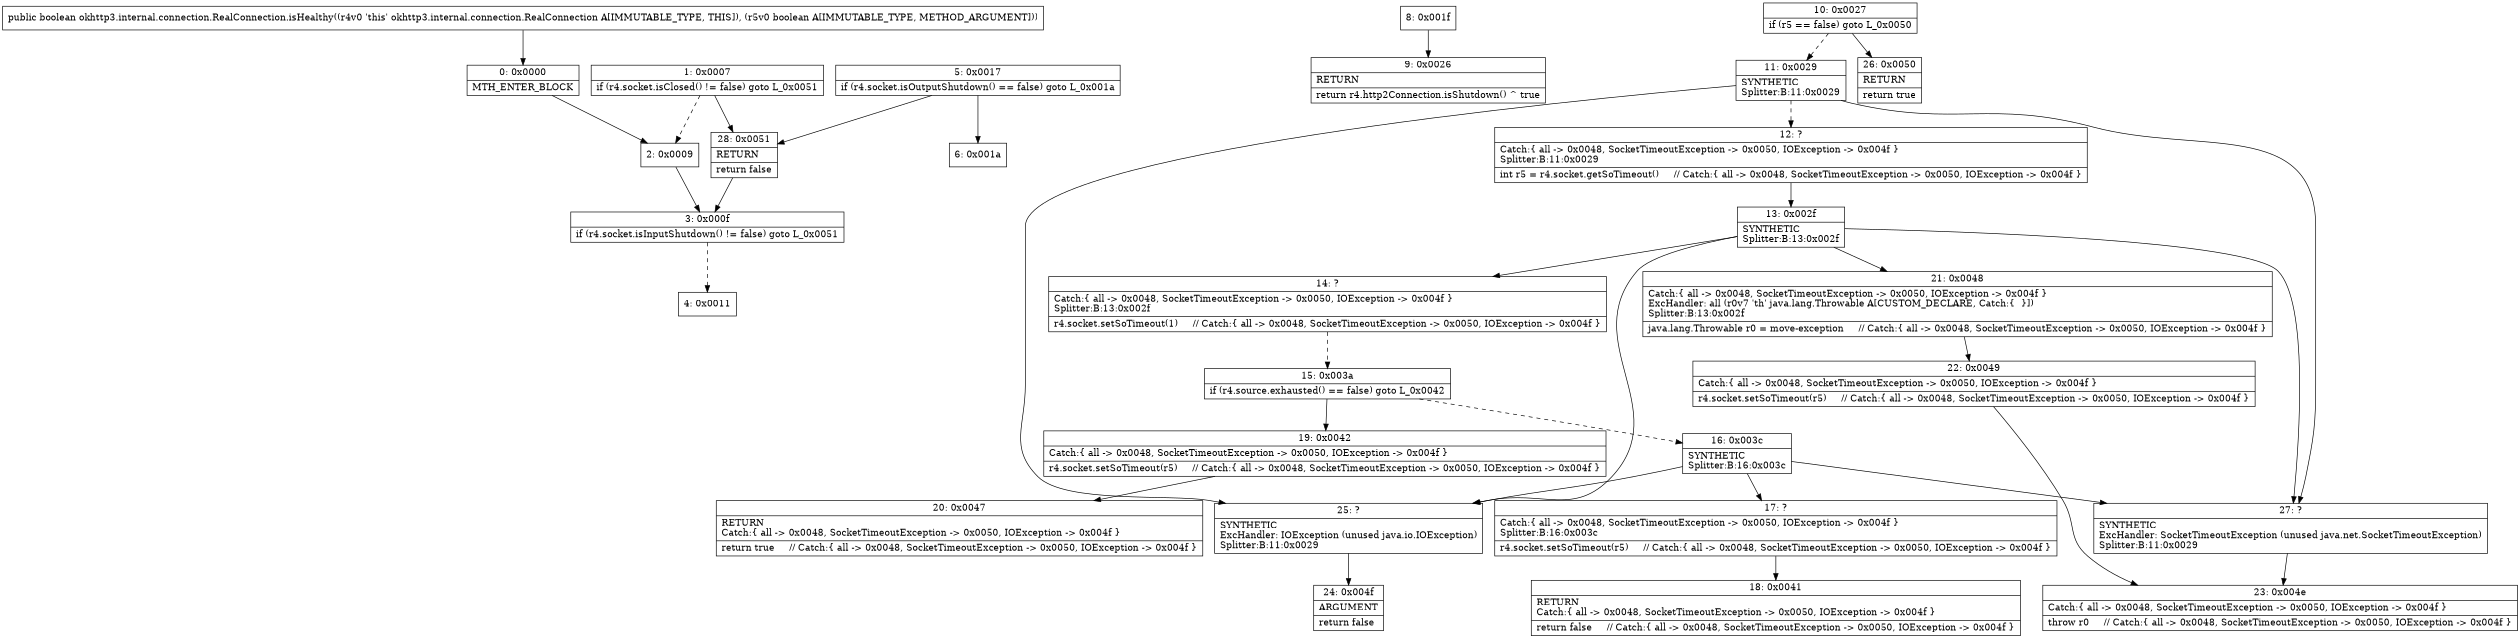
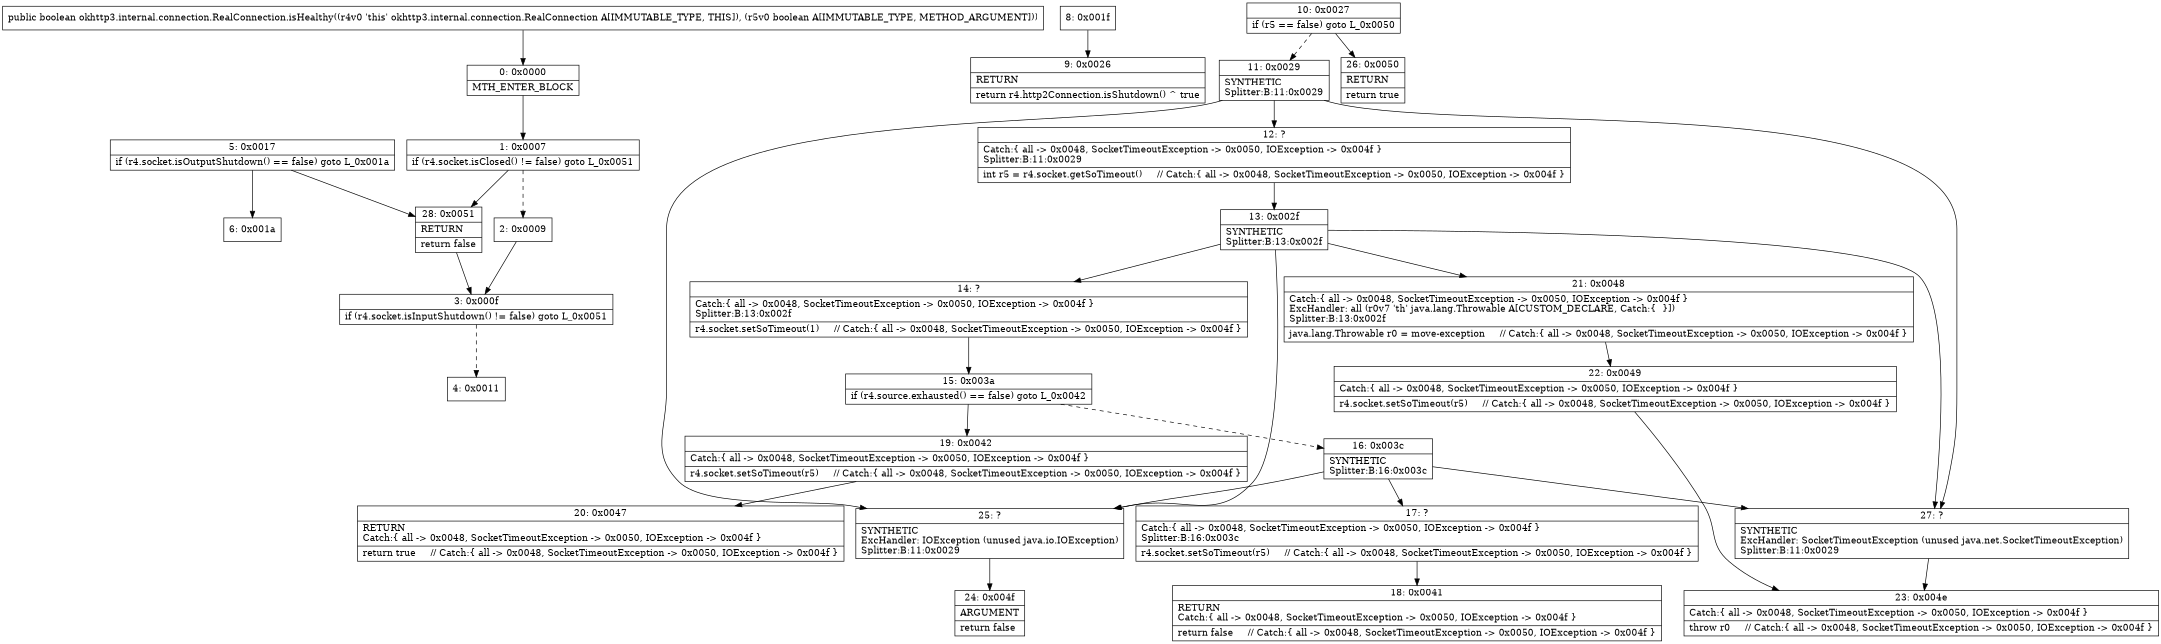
(1791, 111) -> (1274, 111)
(597, 118) -> (523, 114)
(1328, 347) -> (969, 352)
